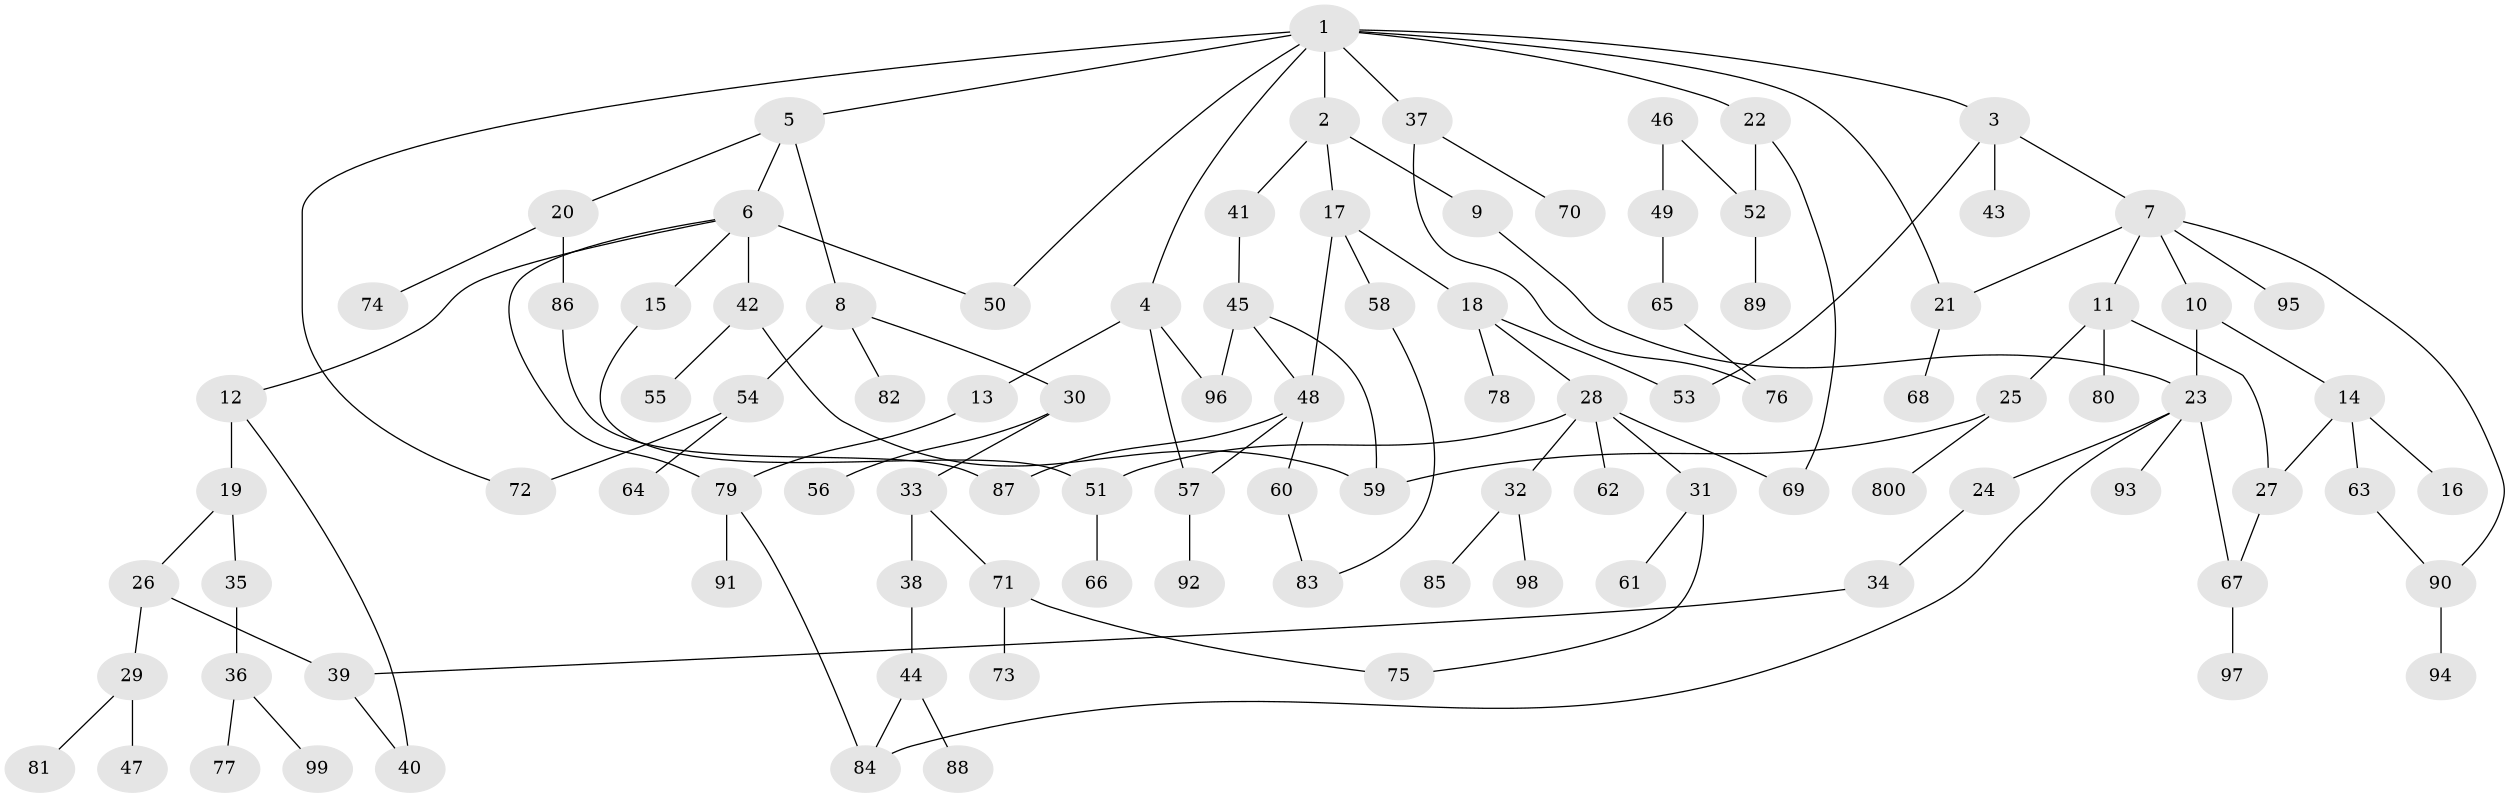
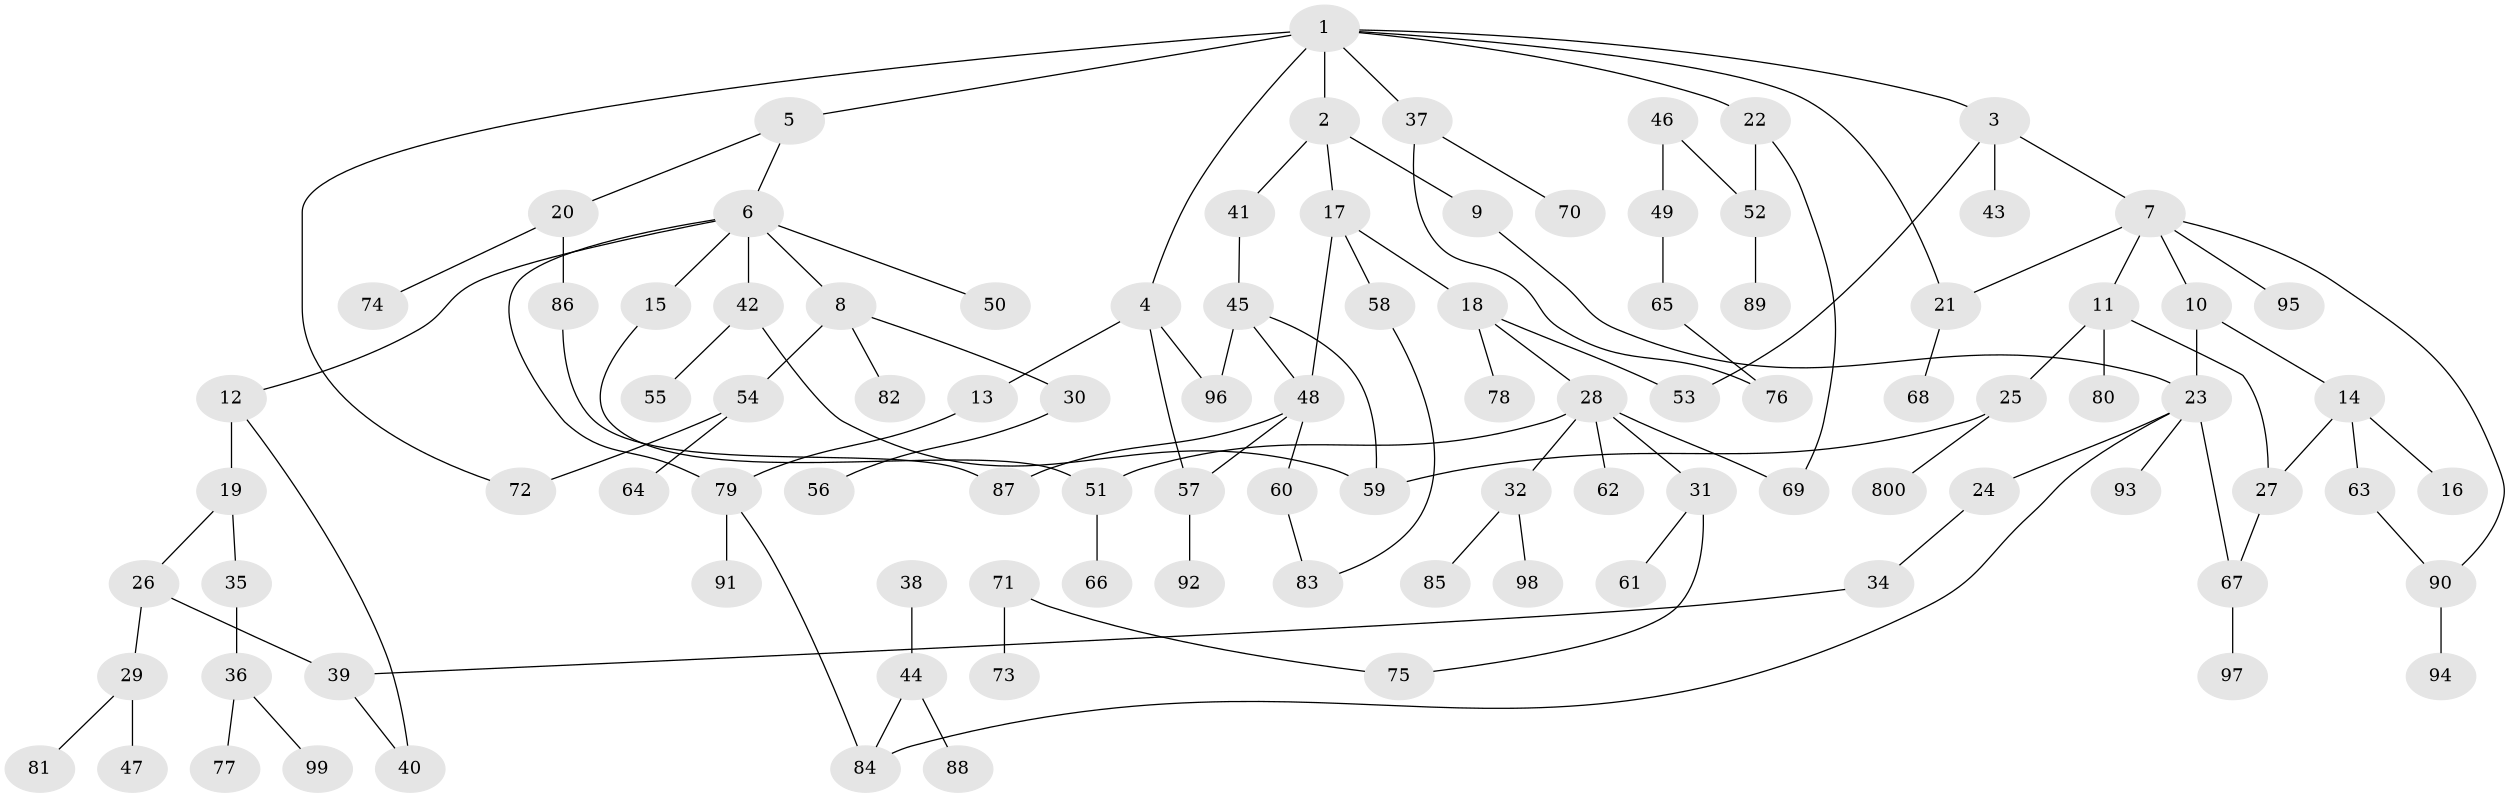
(1150, 157) -> none
(815, 214) -> (795, 260)
(912, 491) -> none
